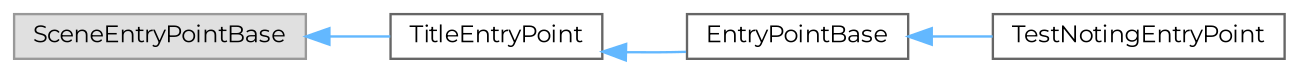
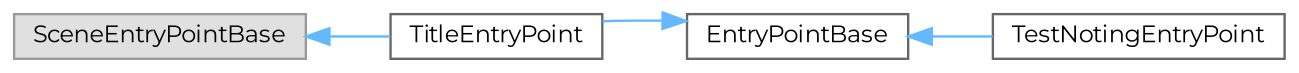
(656, 52) -> (632, 21)
